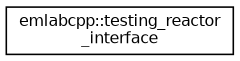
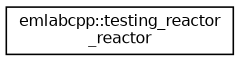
(120, 31) -> (120, 31)
